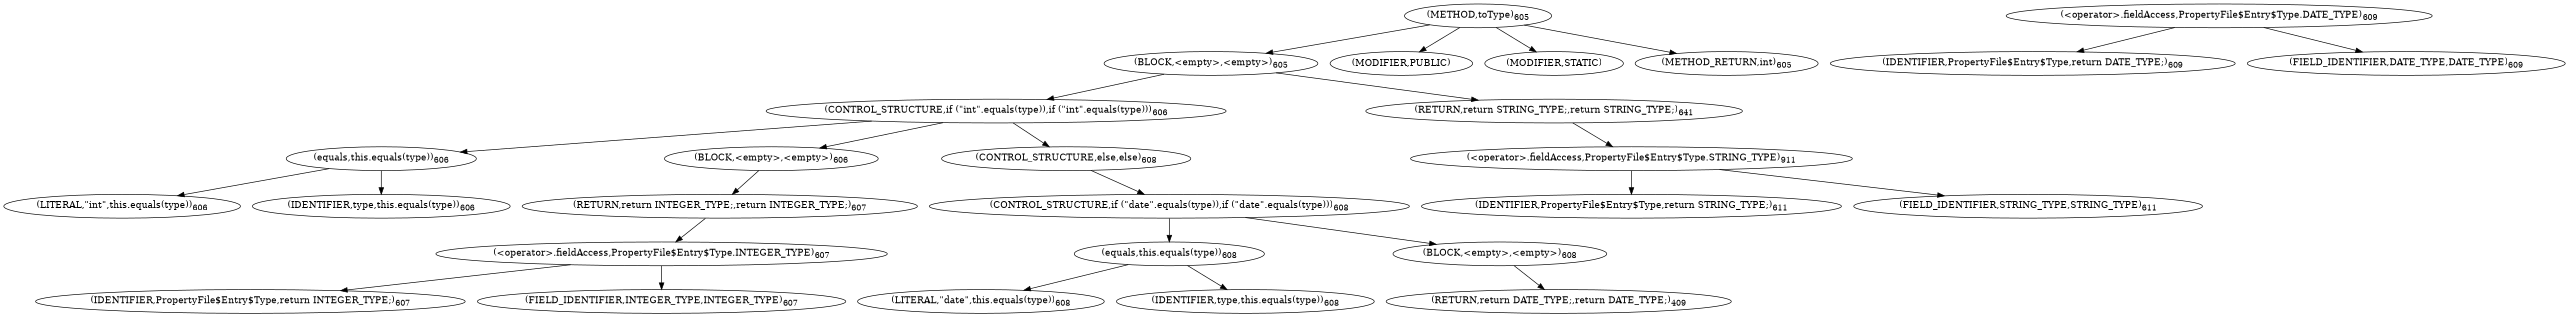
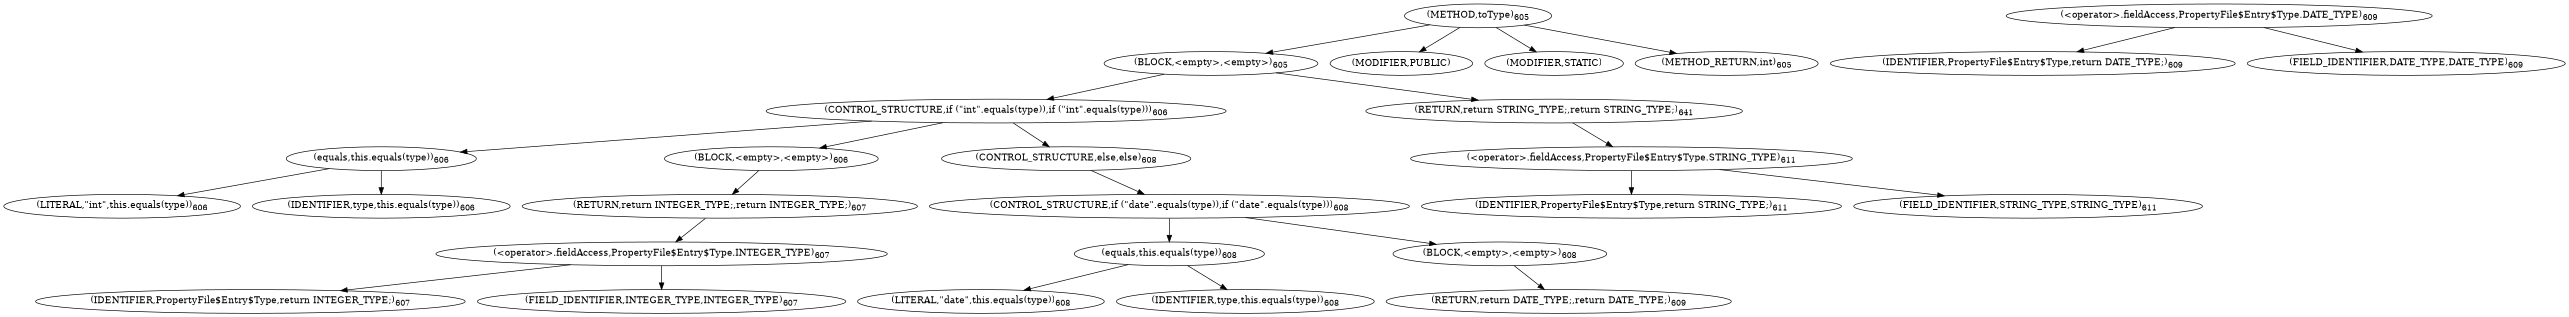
(1788, 158) -> (1788, 158)
(1679, 300) -> (1679, 300)
